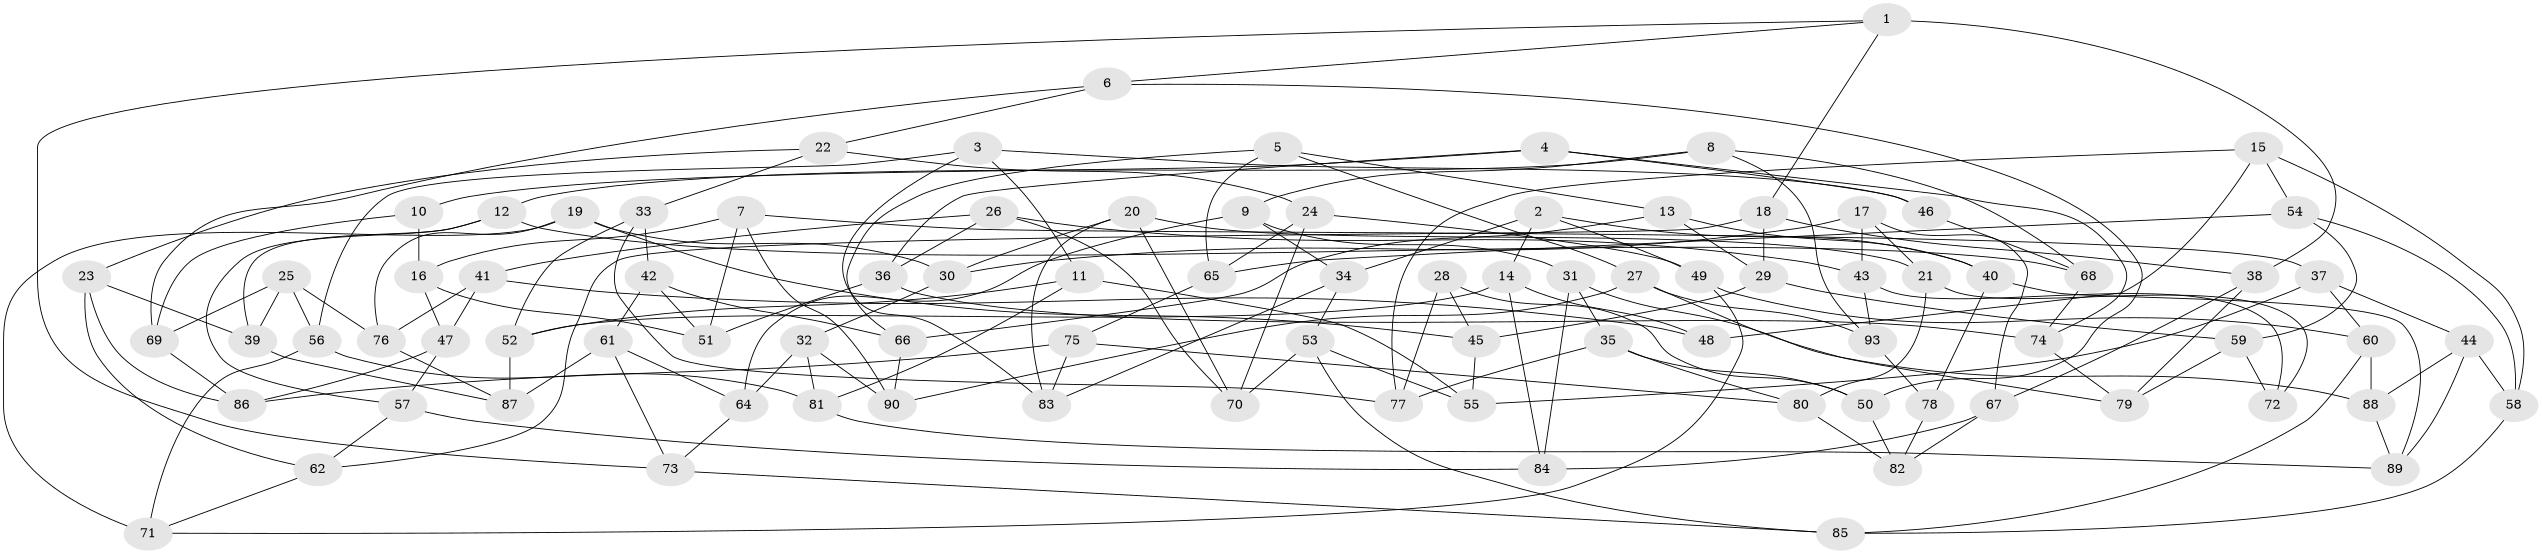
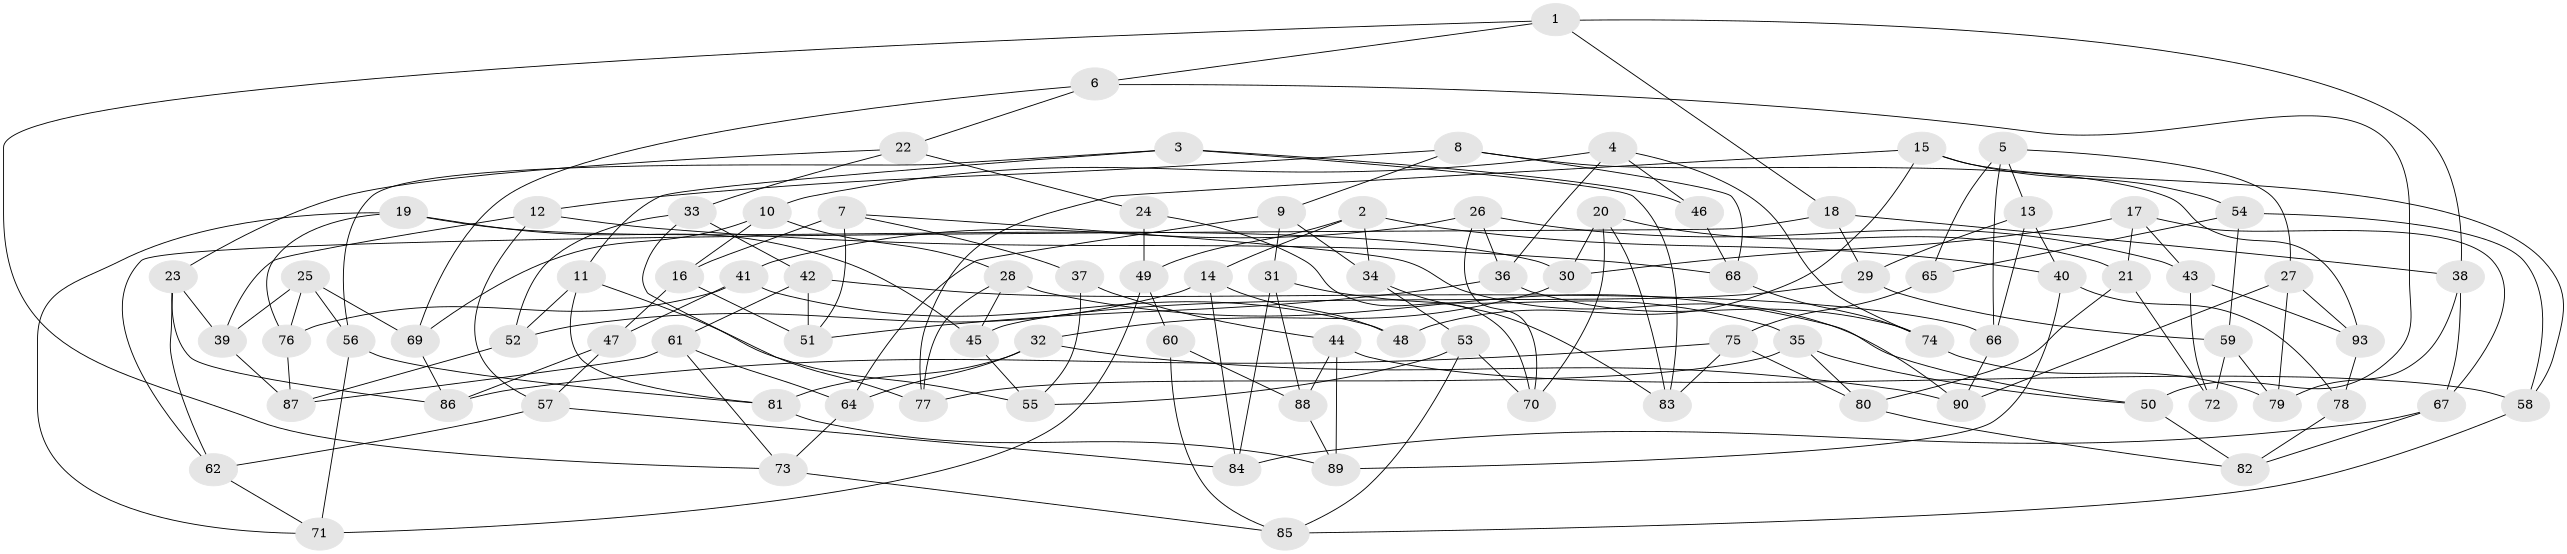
(1261, 245) -> none
none -> (924, 249)
(2351, 316) -> none
